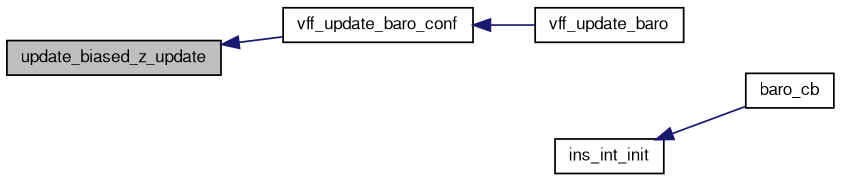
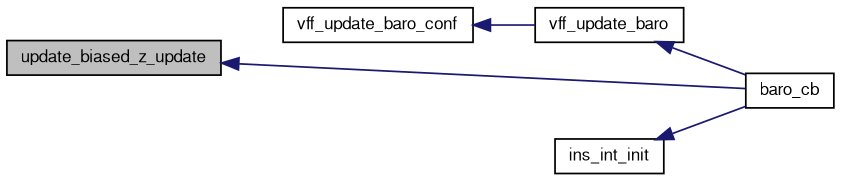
(261, 40) -> (492, 76)
none -> (709, 61)
